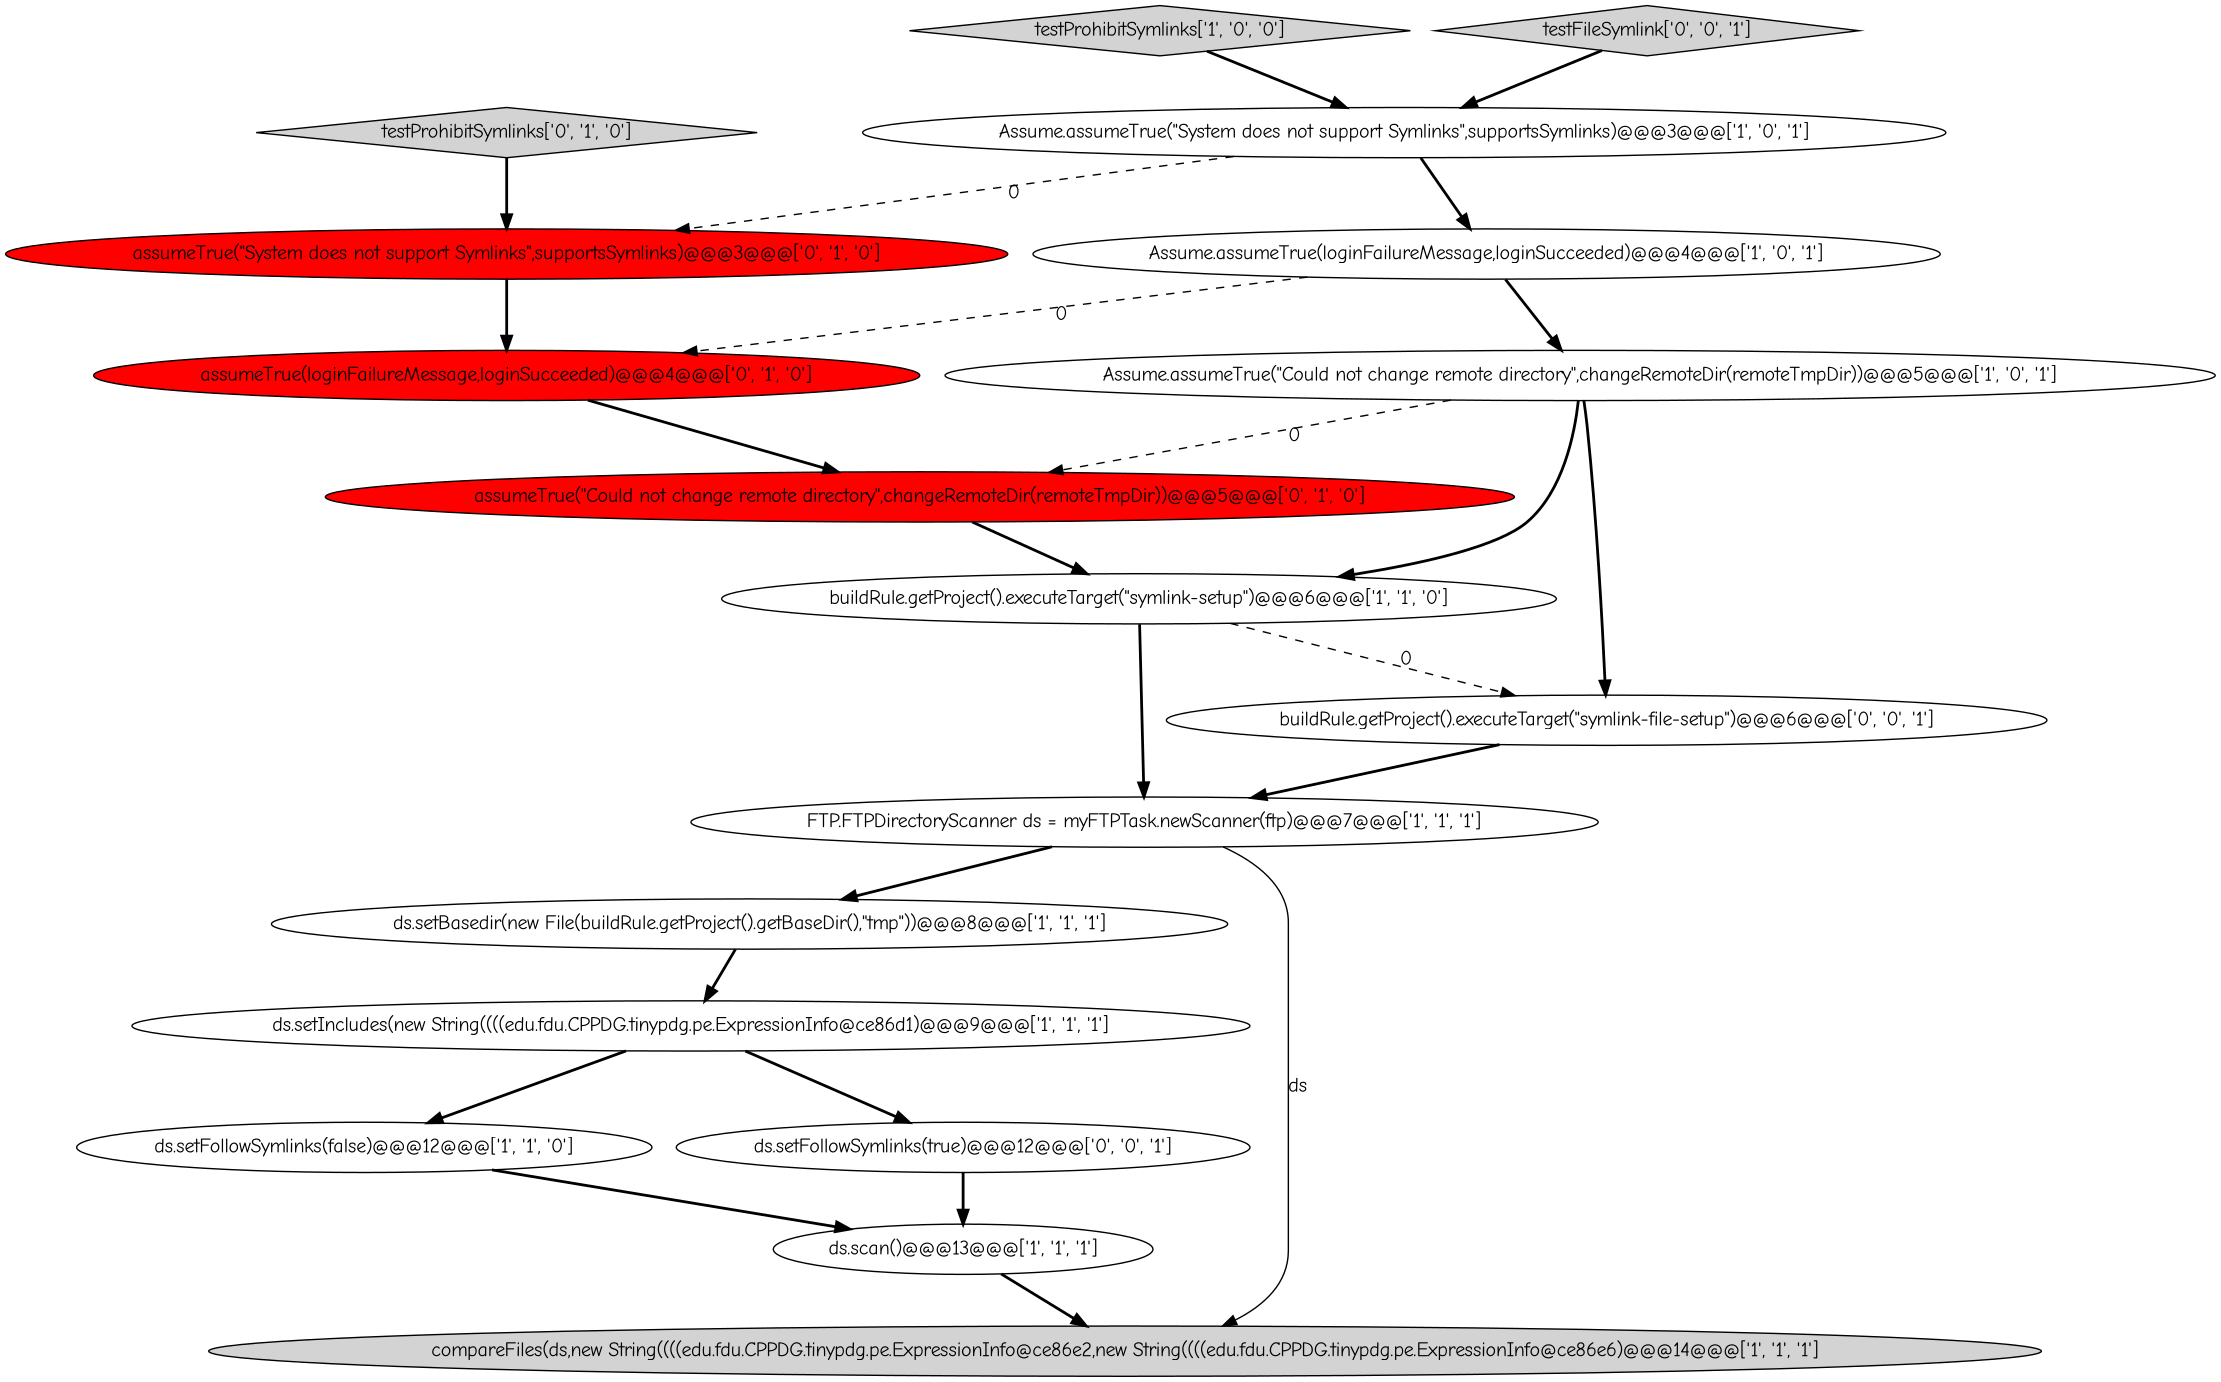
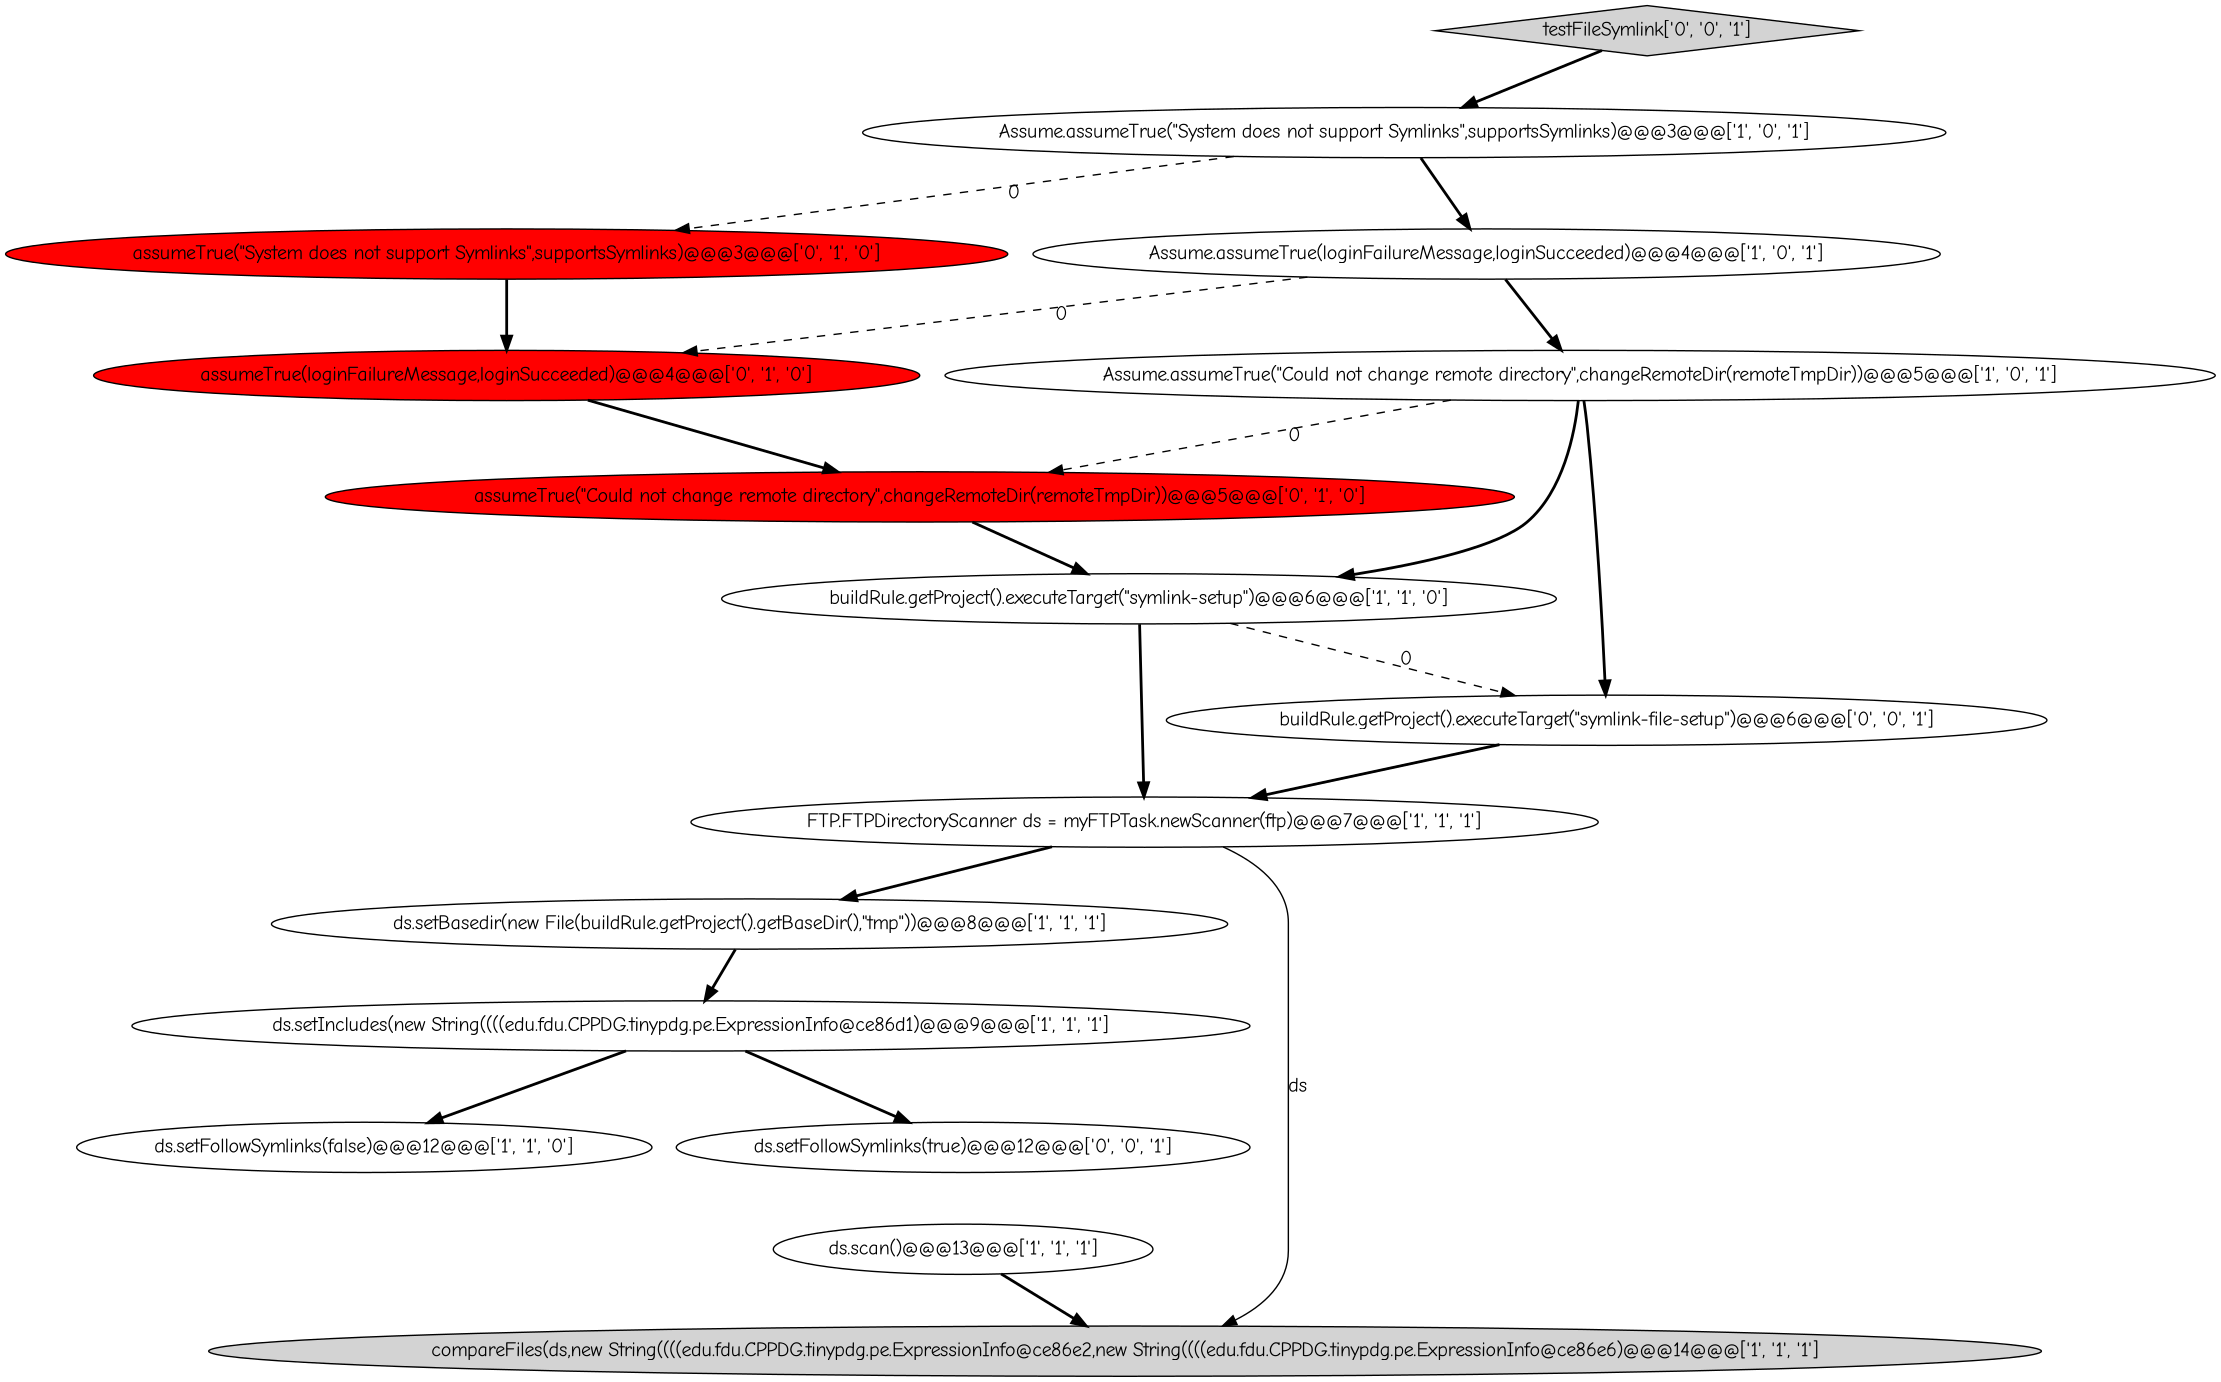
(1160, 31) -> none
(507, 133) -> none
(963, 1191) -> none
(664, 1198) -> none
